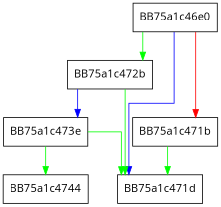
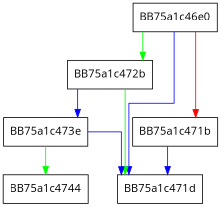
(120, 132) -> (120, 132)
(168, 156) -> (168, 156)
